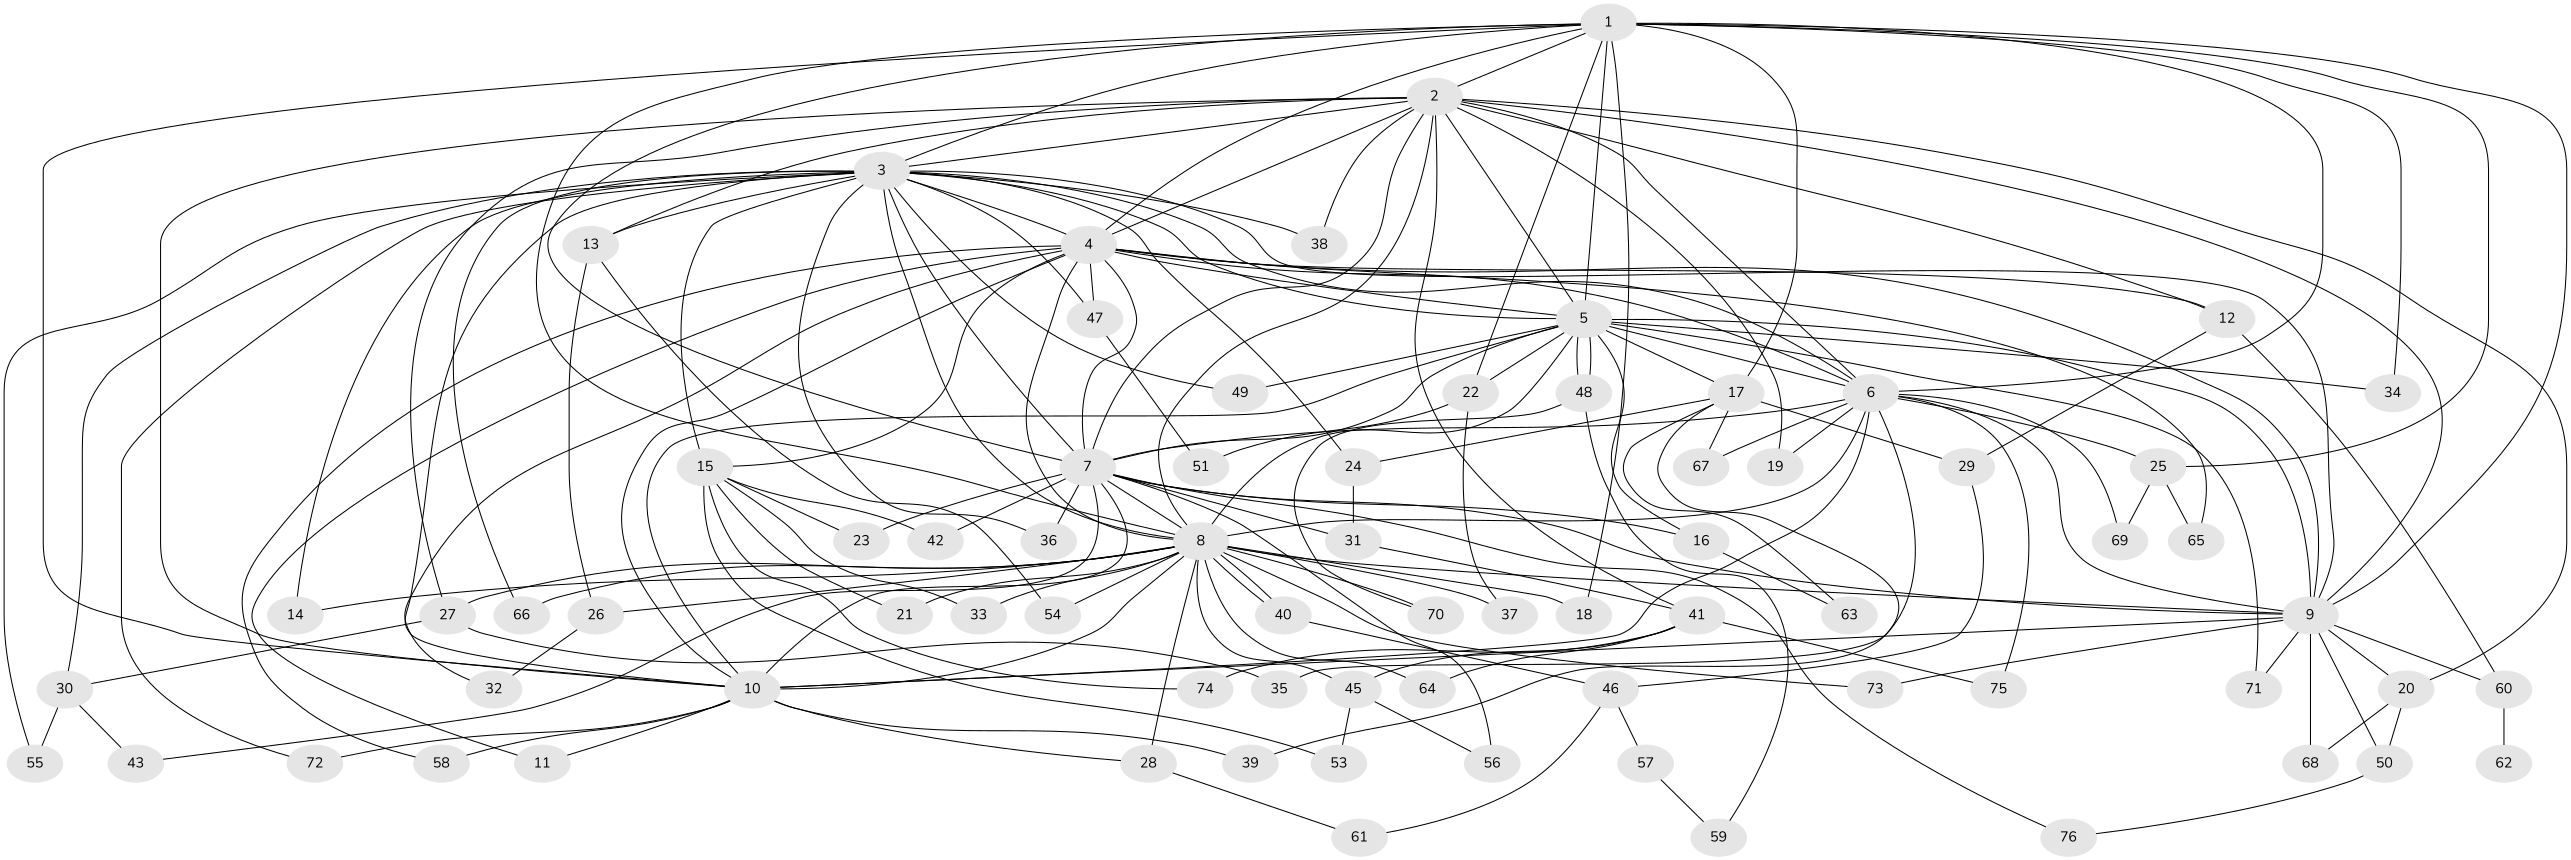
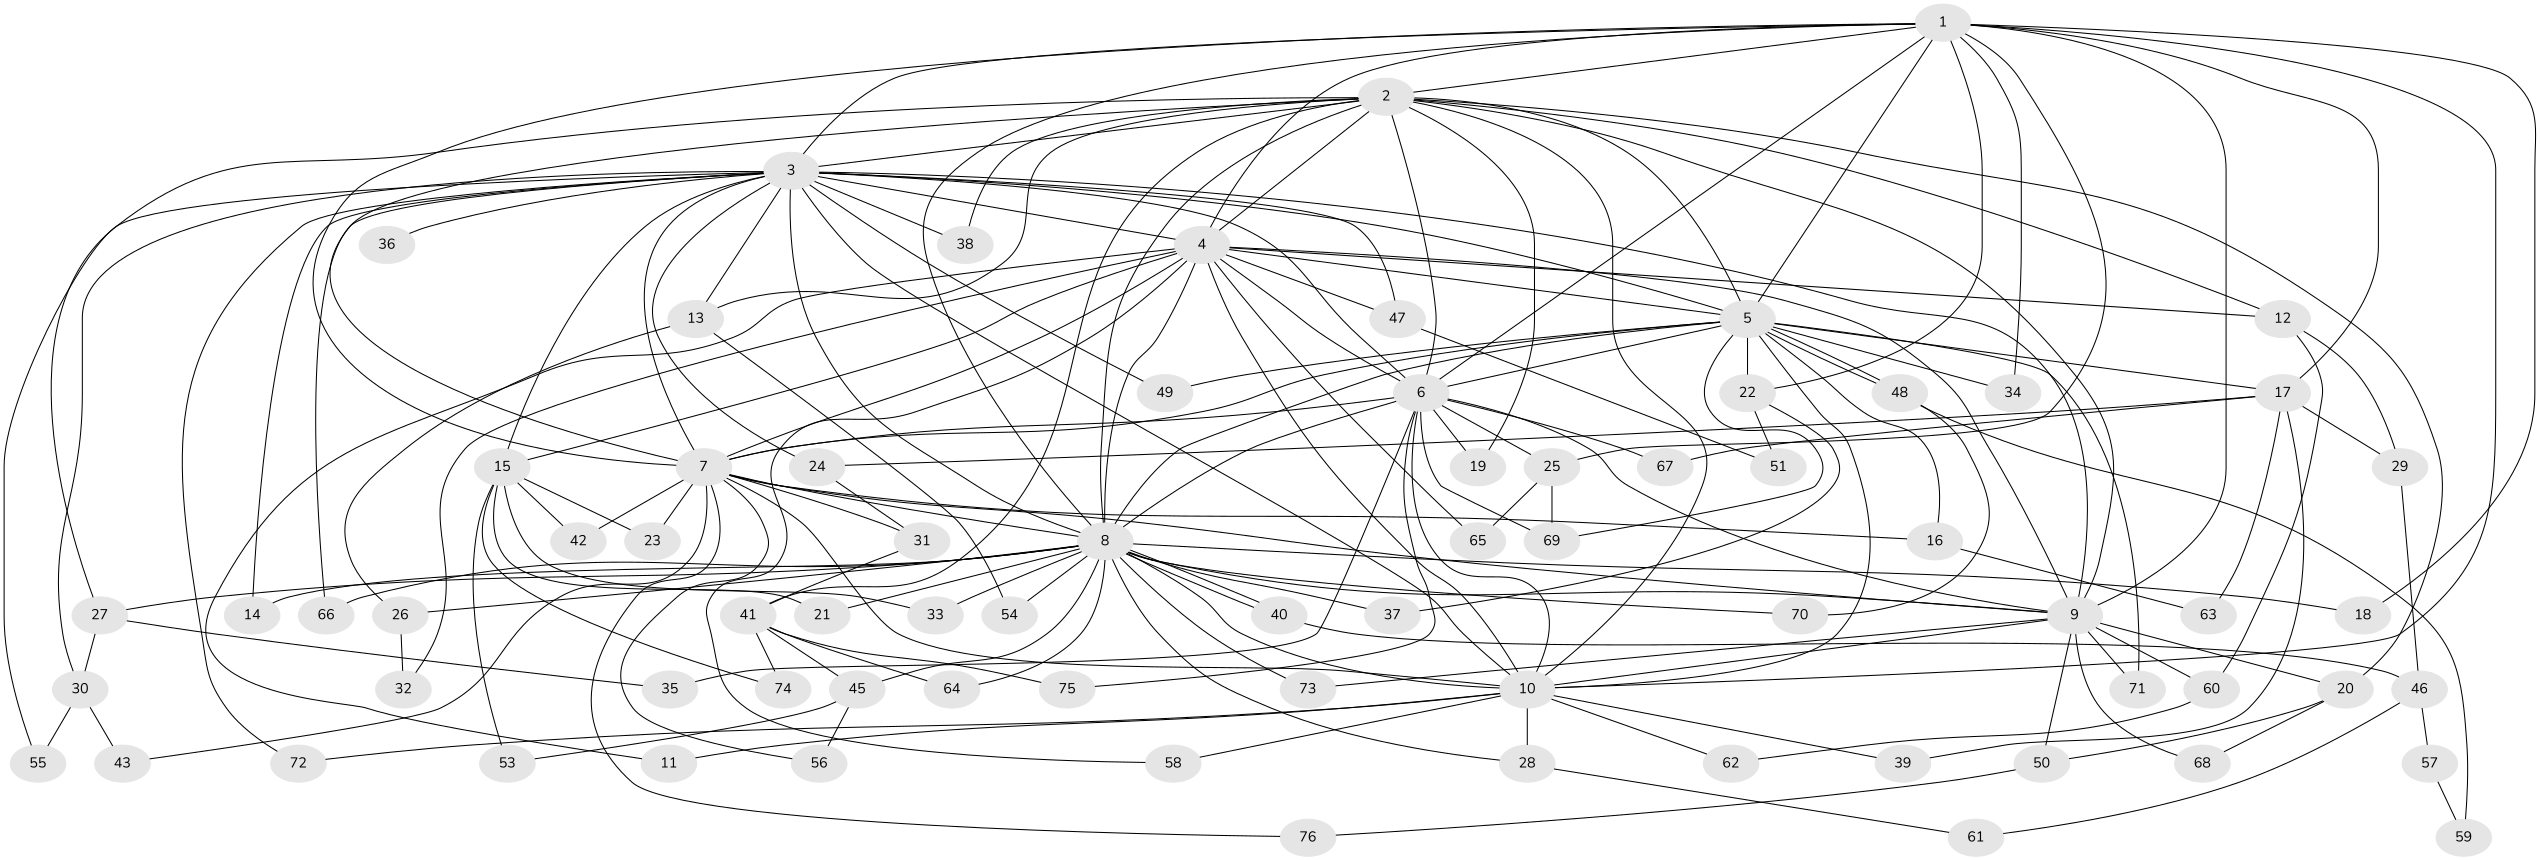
(2091, 368) -> (1816, 485)
(1072, 498) -> none
none -> (1629, 727)
